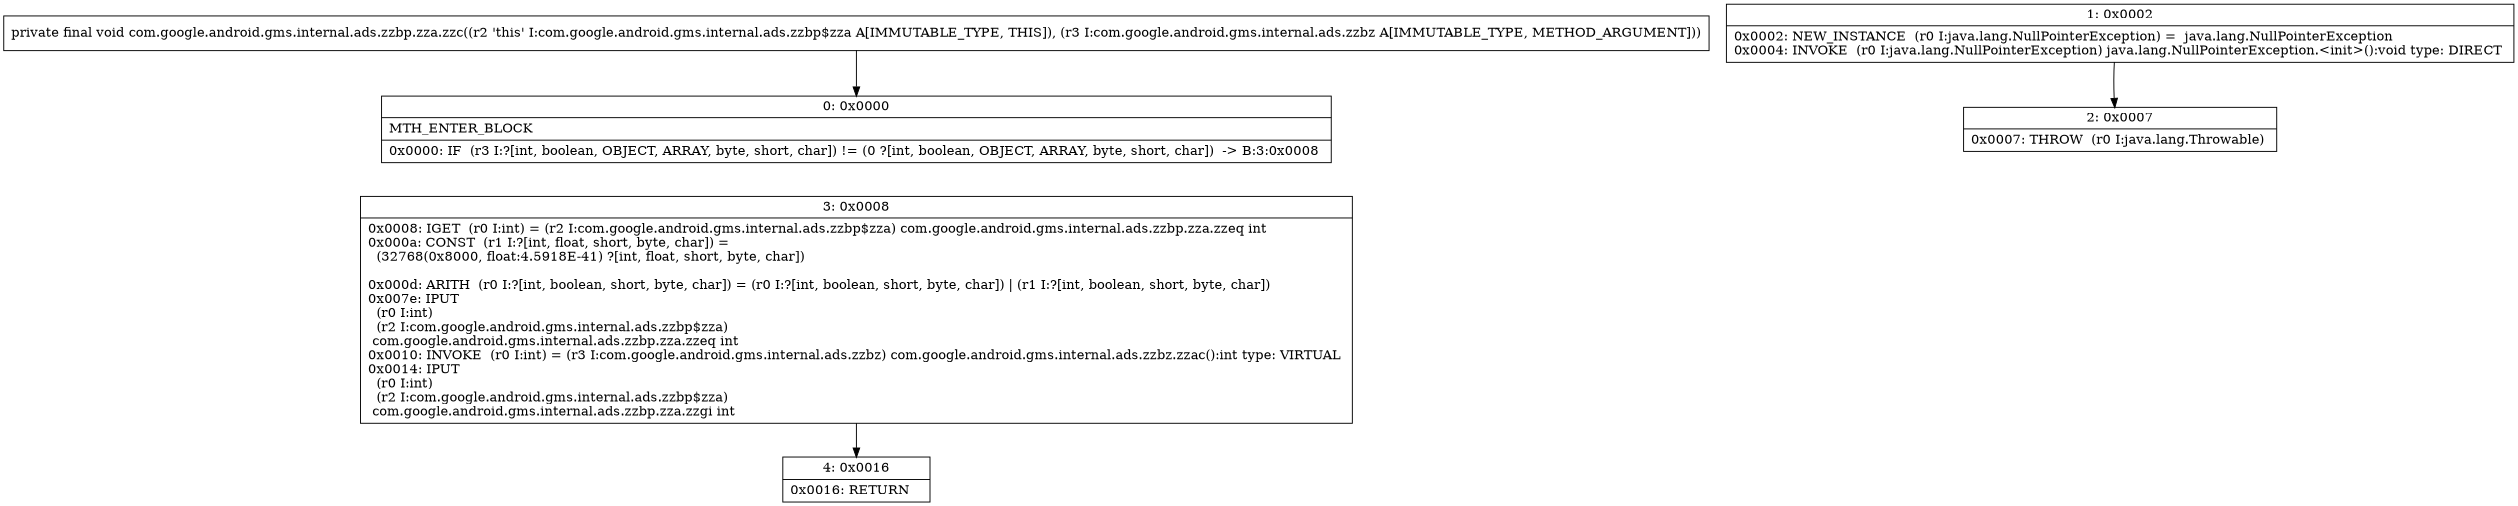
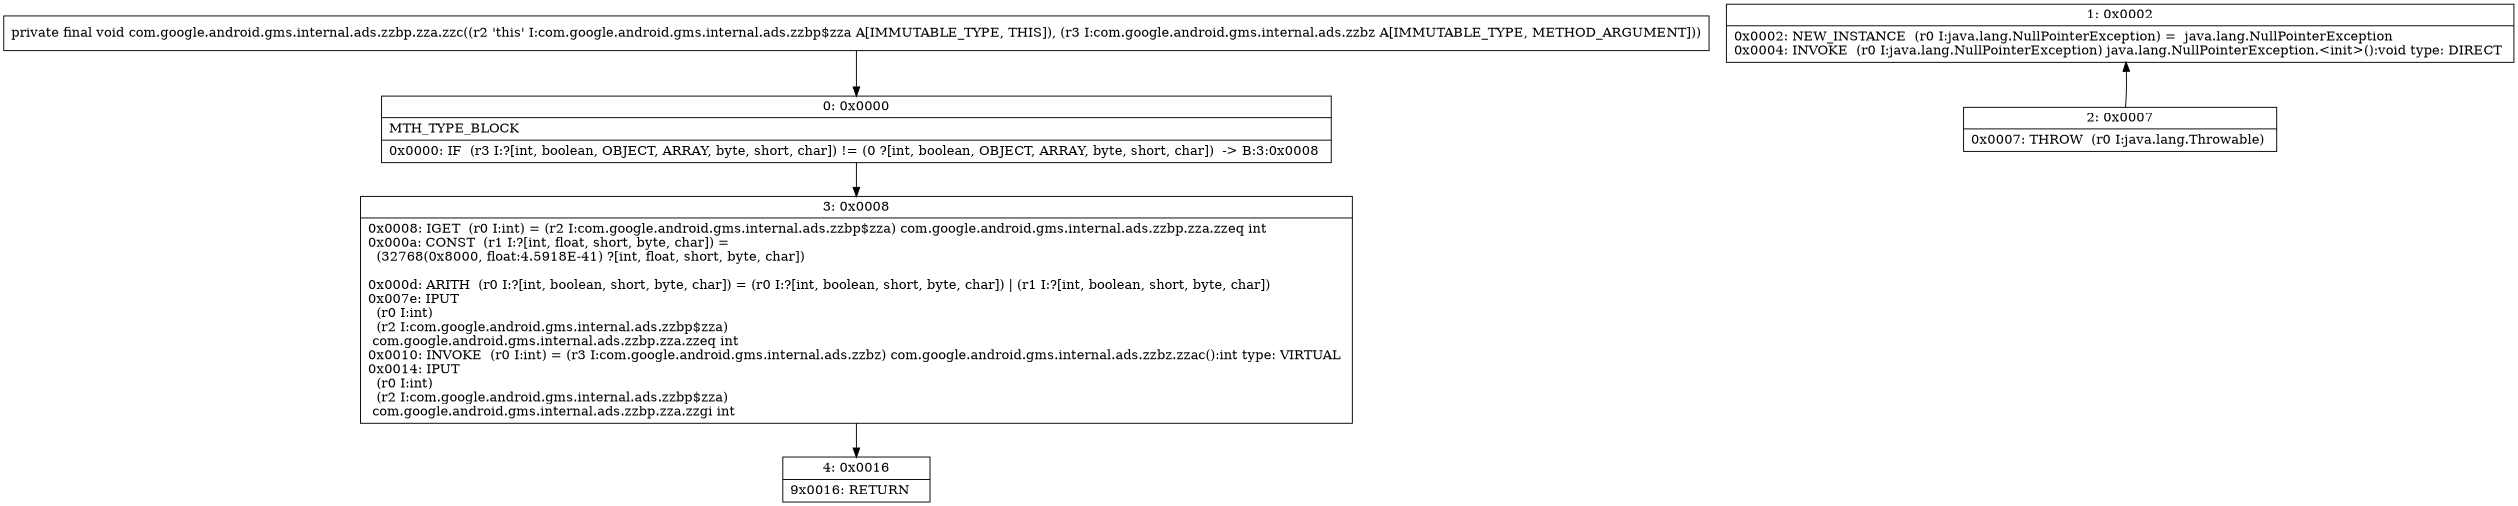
(2114, 80) -> (2126, 90)
(461, 128) -> (454, 128)
none -> (856, 175)
(856, 490) -> (856, 490)
